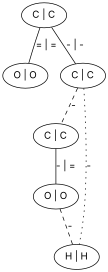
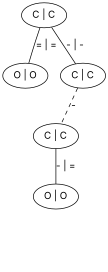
(77, 257) -> none
